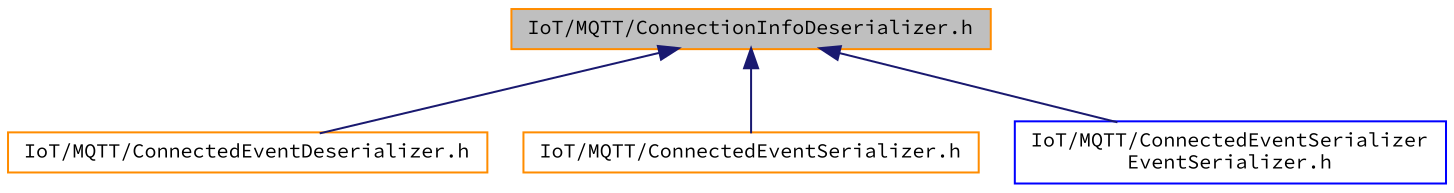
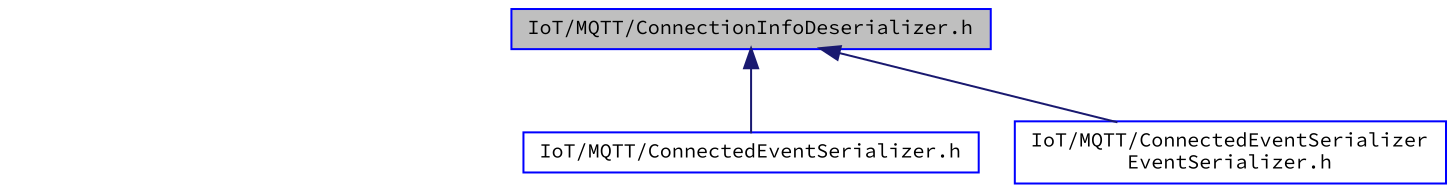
(751, 29) -> (751, 29)
(248, 152) -> none
(751, 152) -> (751, 152)
